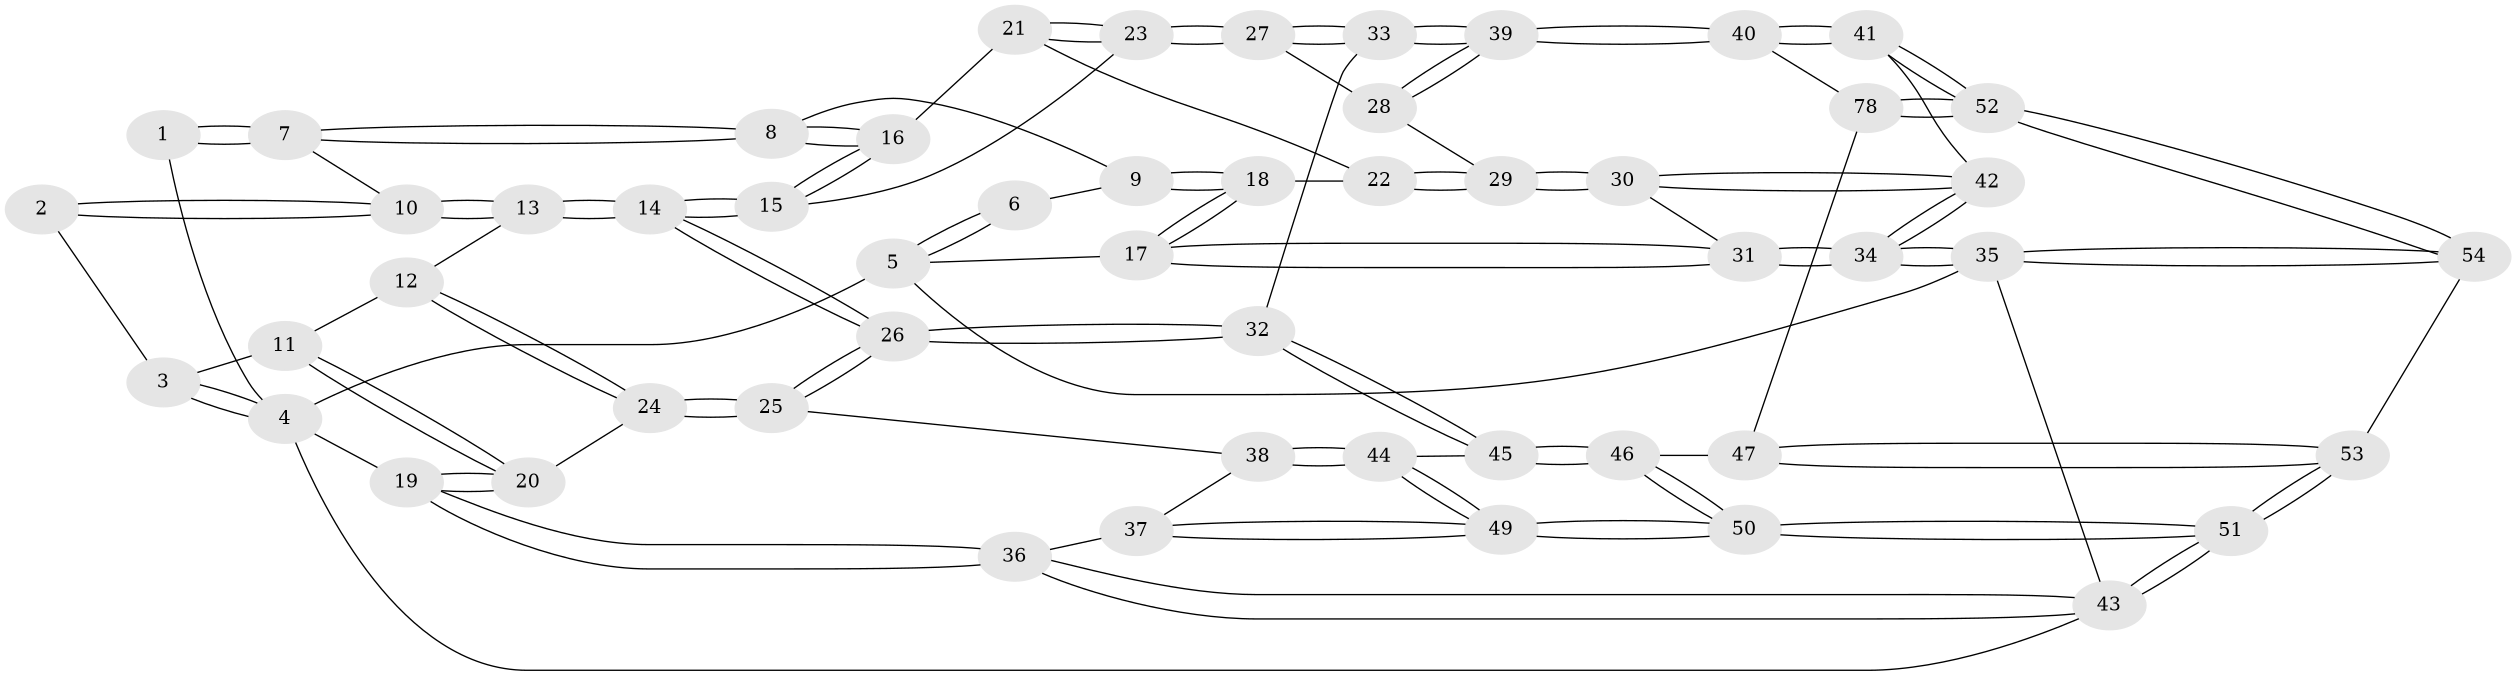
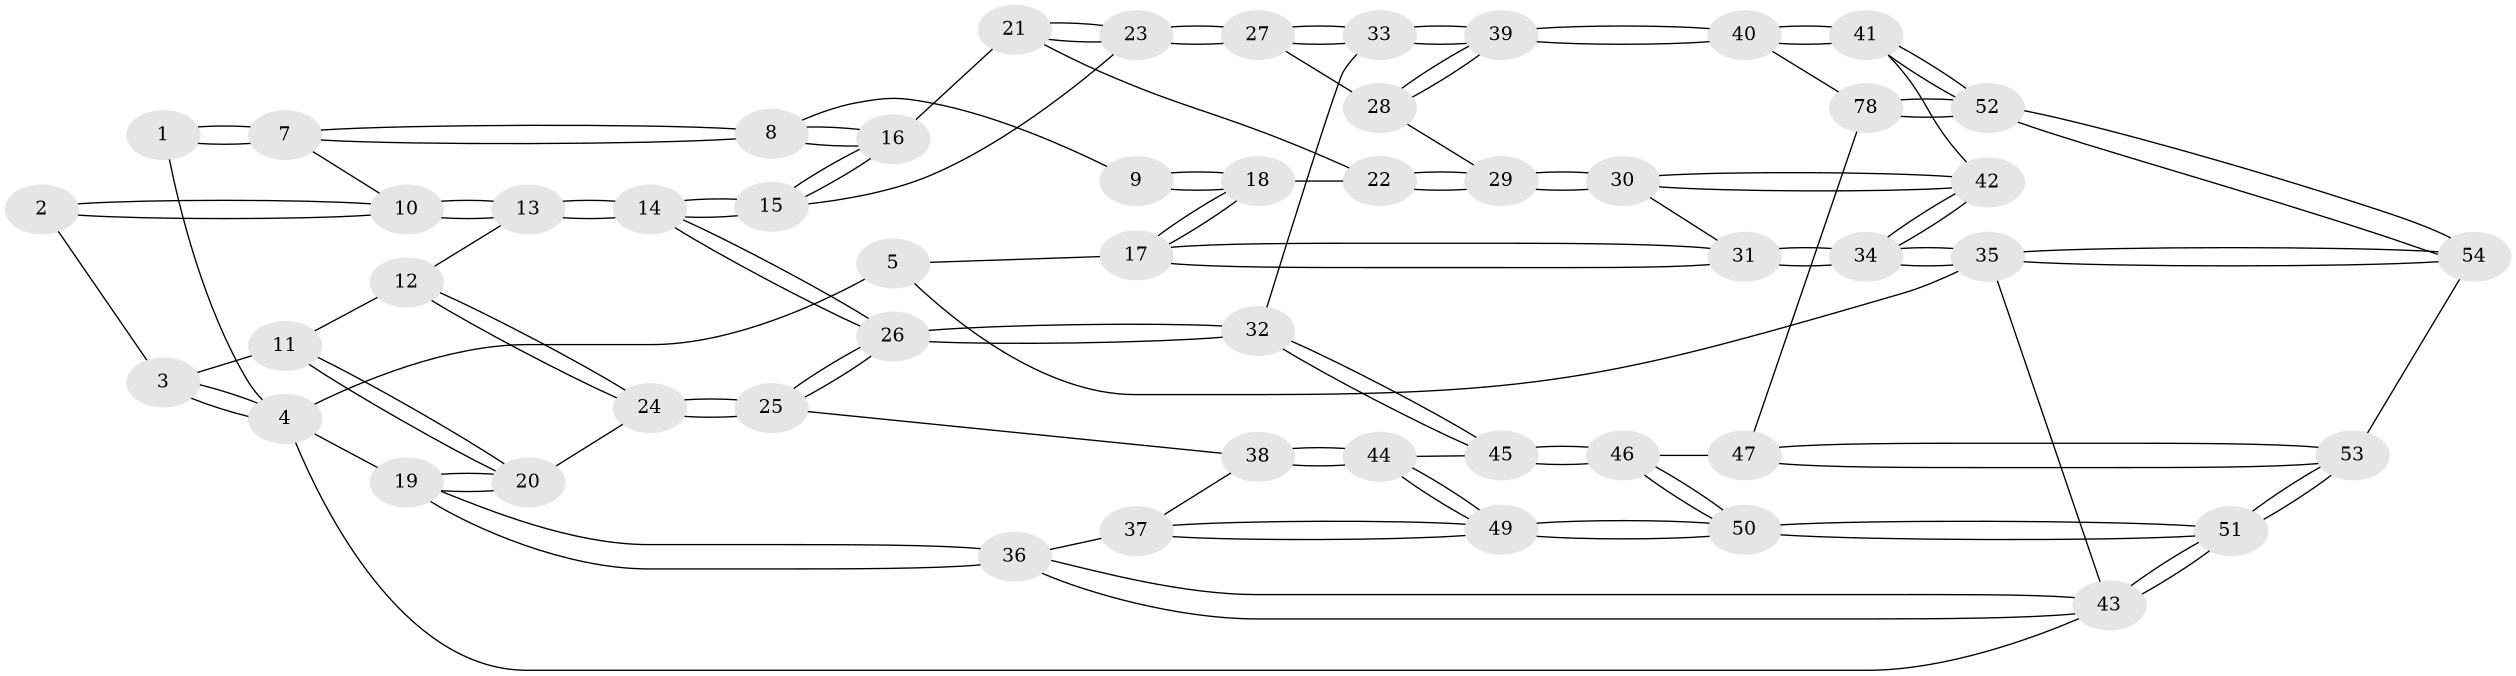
(1015, 205) -> none
